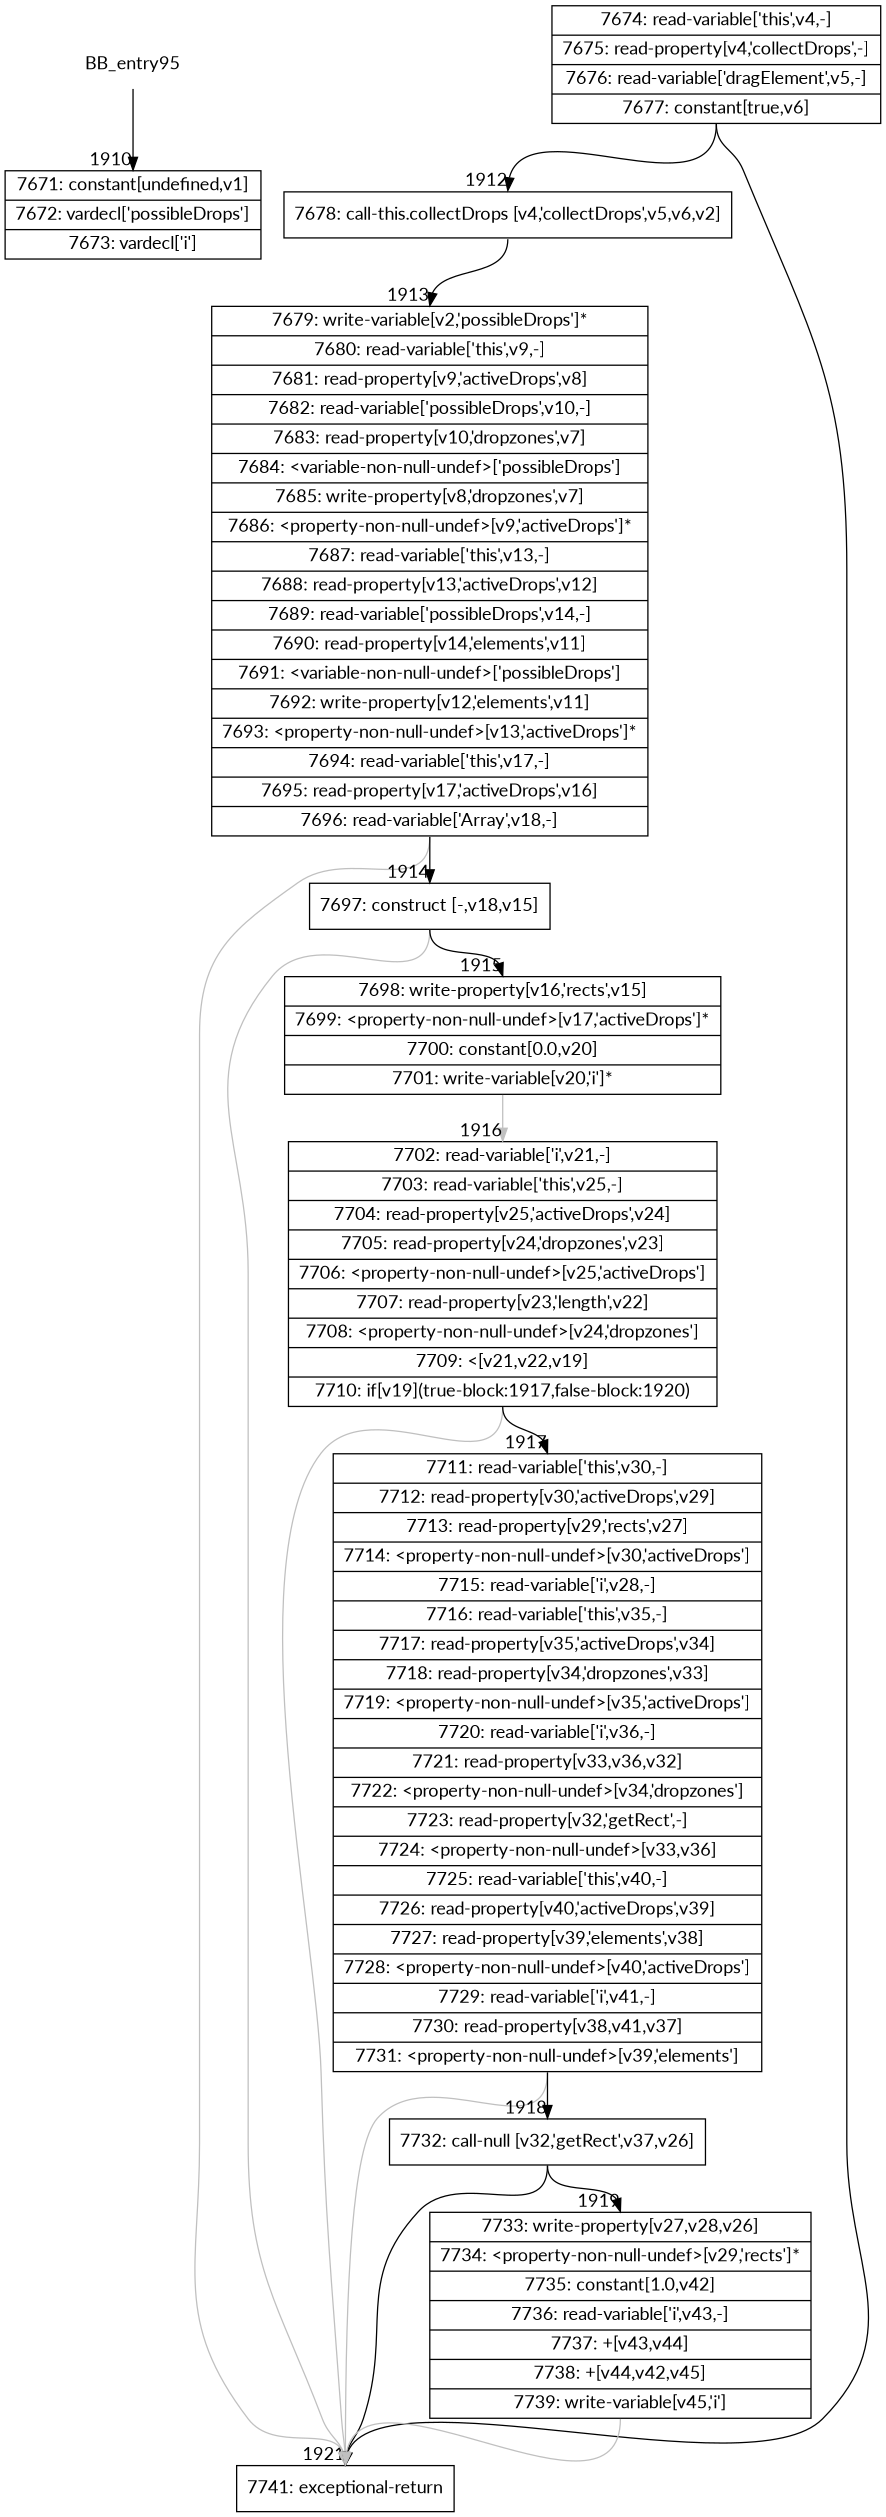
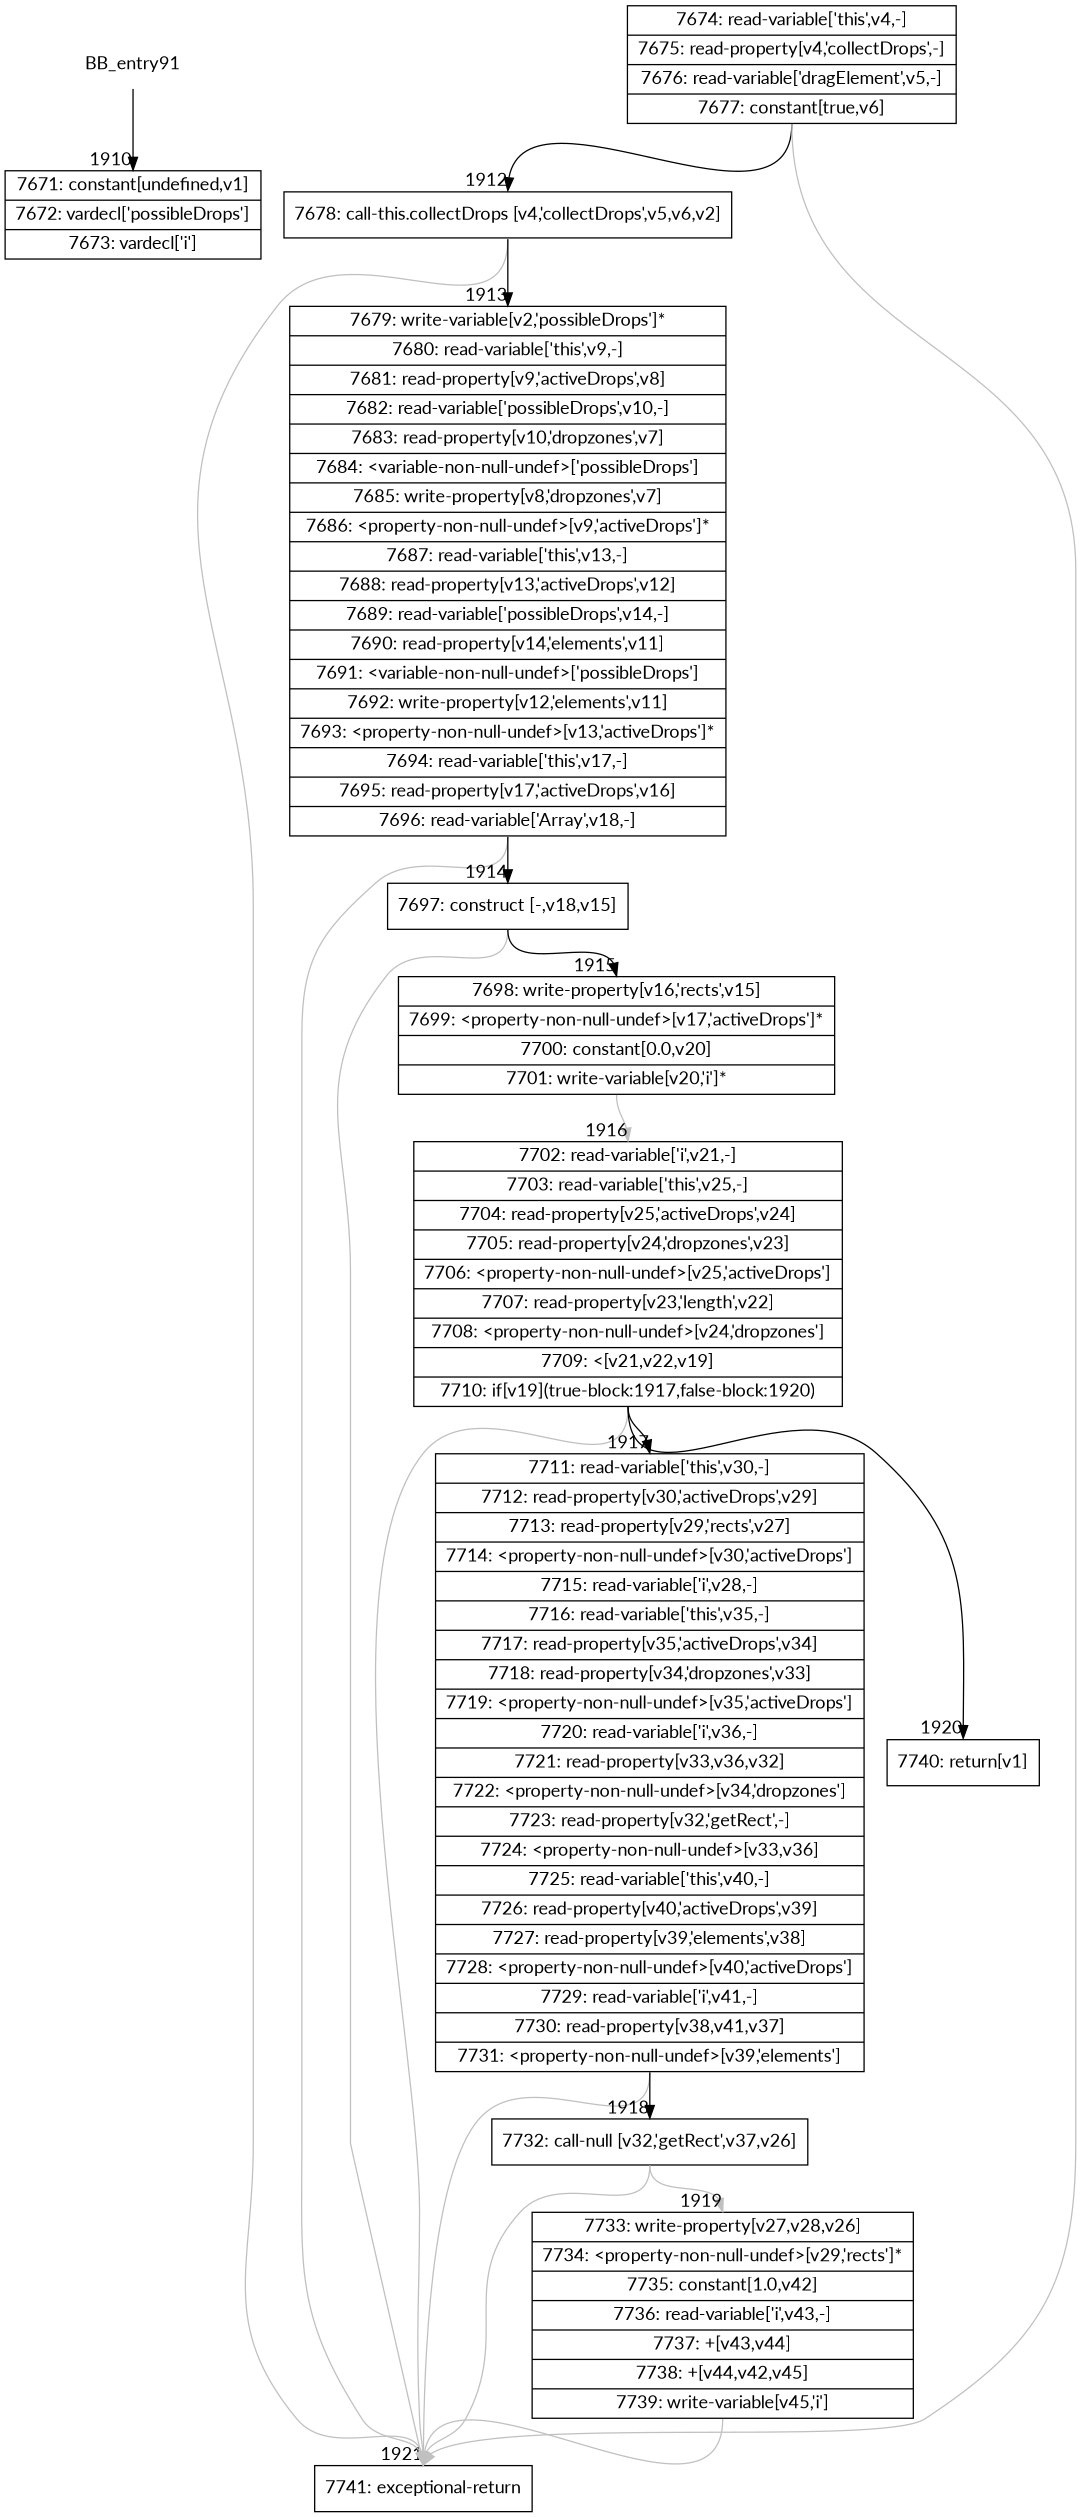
(133, 65) -> (133, 65)
none -> (253, 1291)
(847, 1510) -> (1076, 1496)
none -> (963, 1763)
(577, 2188) -> (680, 2188)
(390, 2255) -> (491, 2263)
